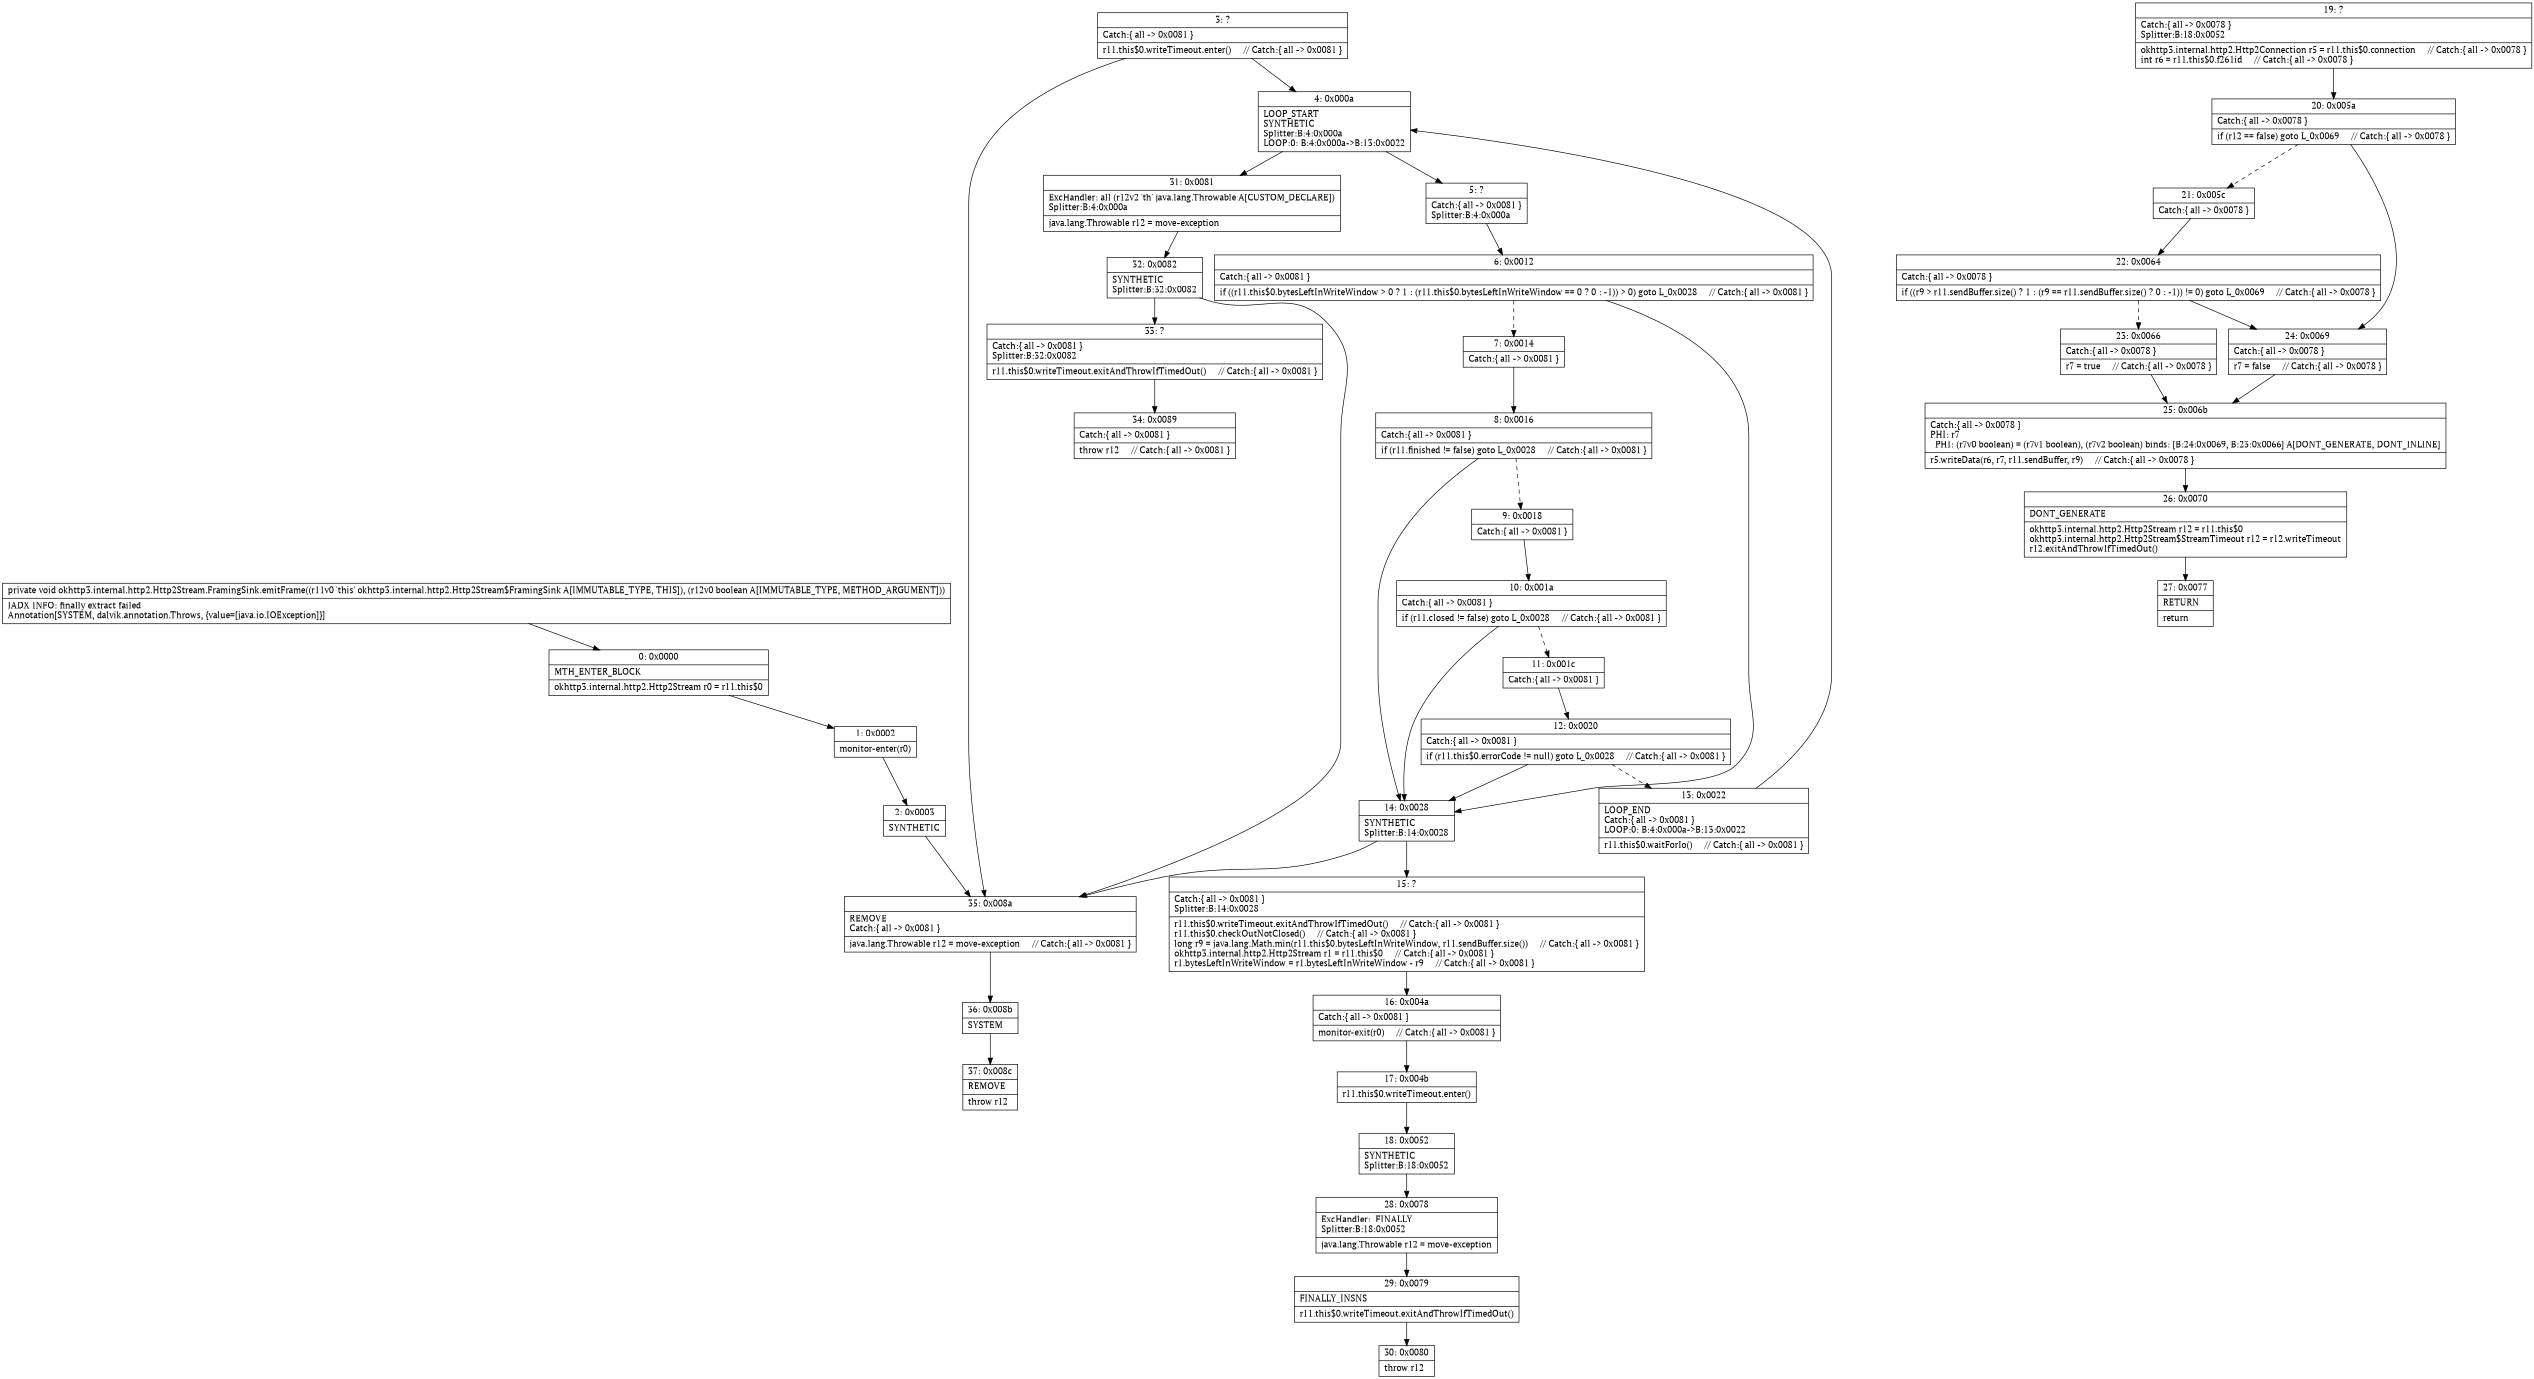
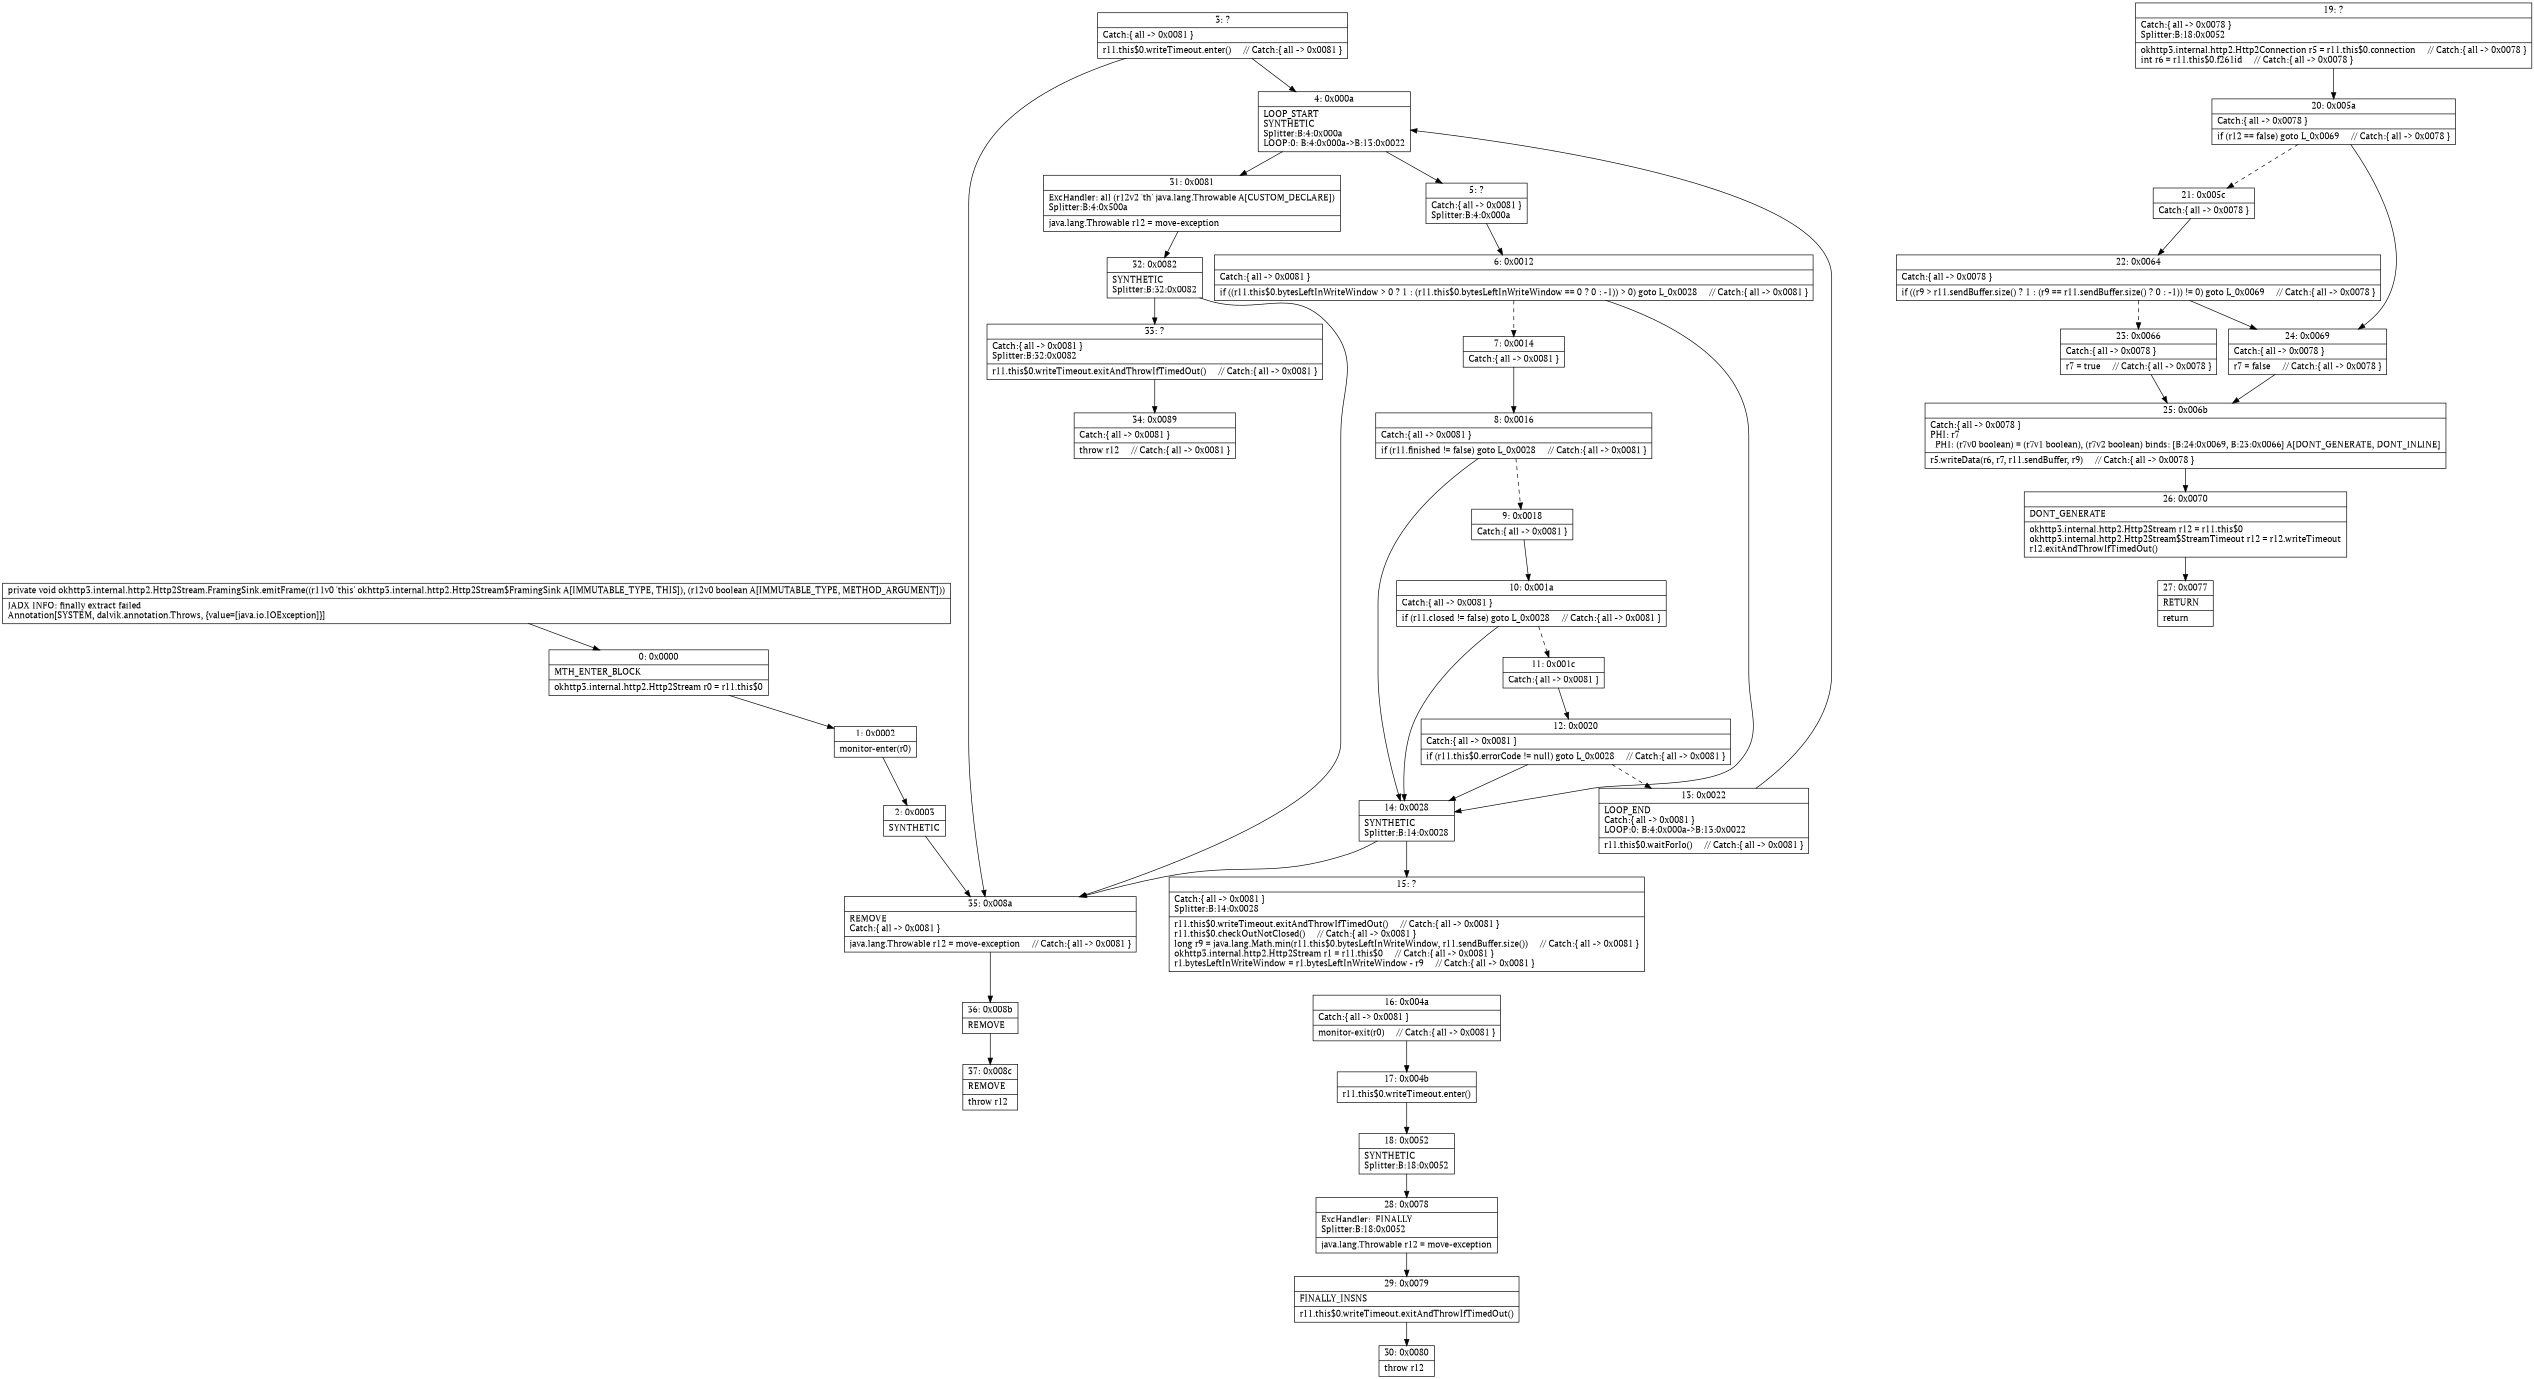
(1088, 208) -> (1088, 208)
(1407, 980) -> none
(985, 1026) -> (987, 1026)
